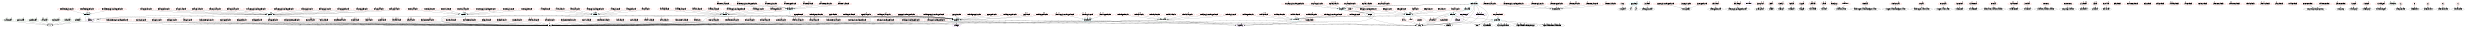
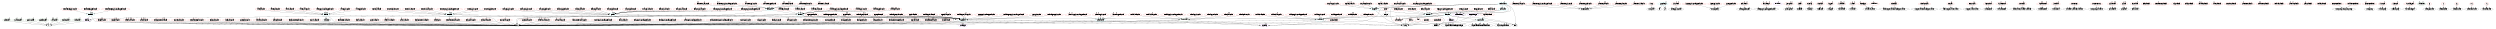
none -> (327, 20)
(1487, 26) -> none
